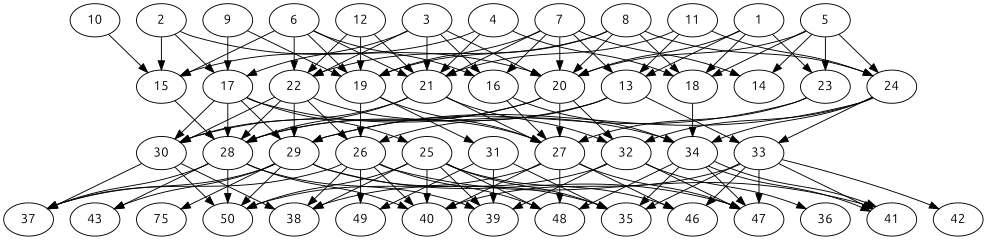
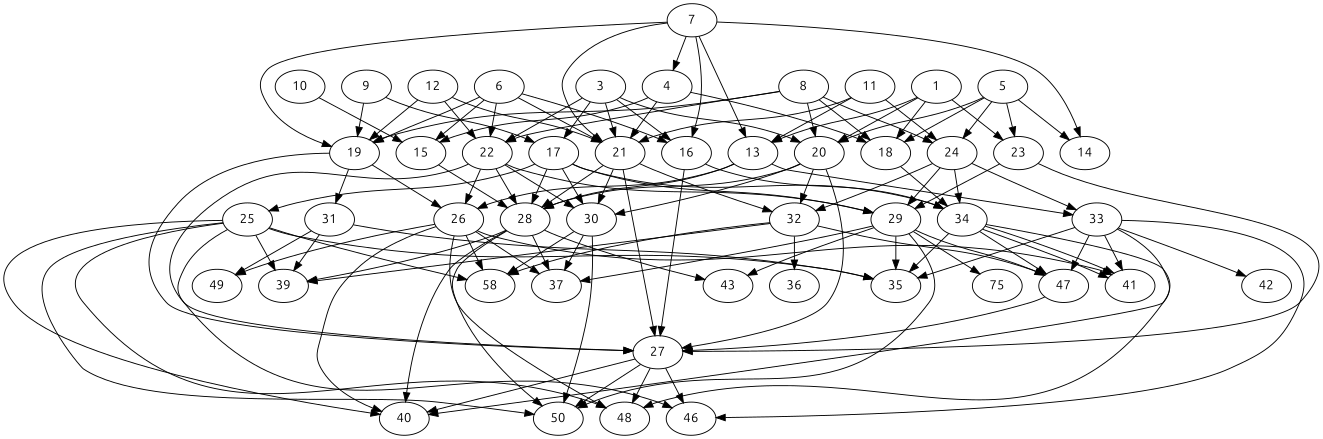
(161, 20) -> none
(560, 49) -> (681, 49)
(655, 185) -> (870, 335)
(294, 219) -> (490, 286)
